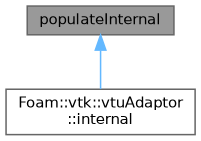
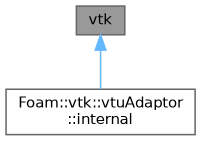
(101, 20) -> (101, 20)
